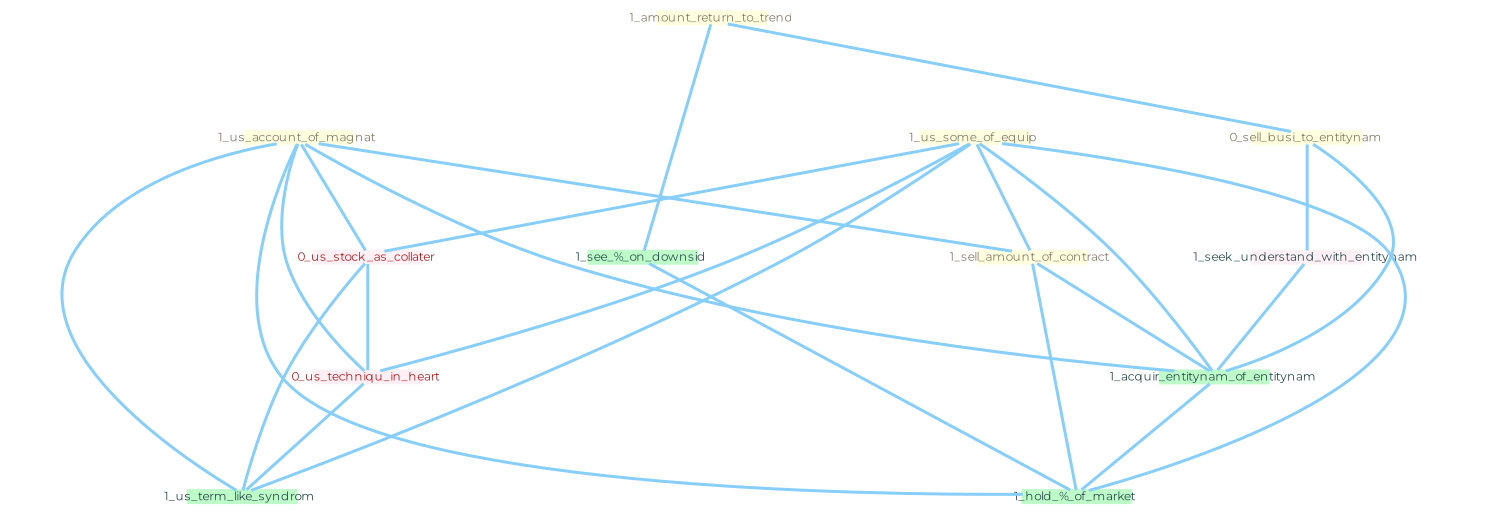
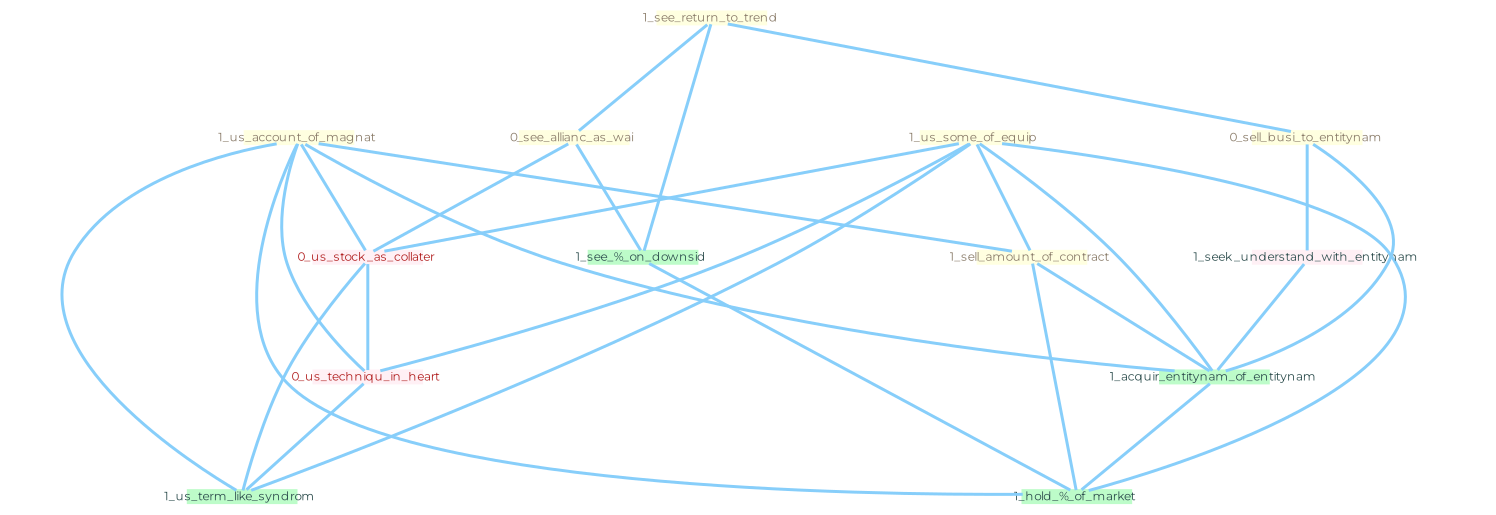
(712, 18) -> (712, 18)
none -> (574, 138)
